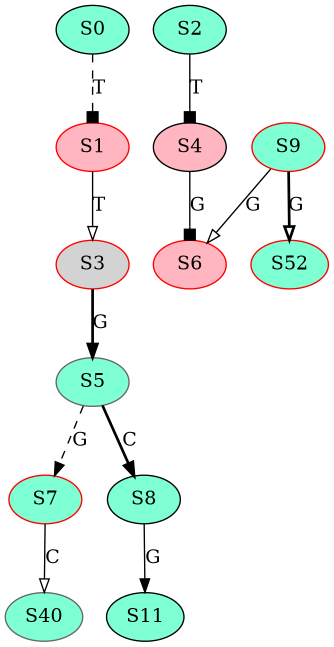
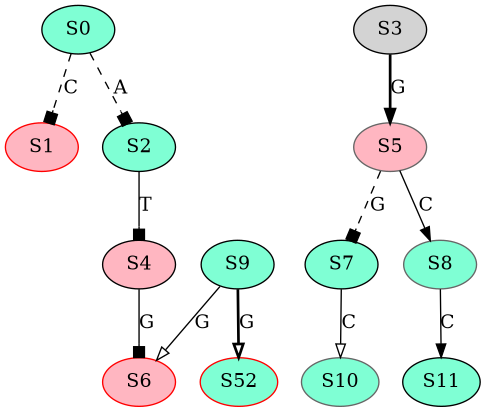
none -> (105, 82)
(99, 88) -> (71, 88)
(288, 147) -> (238, 265)
(93, 199) -> none
(93, 265) -> (390, 30)
(93, 382) -> (390, 147)
(115, 434) -> (412, 199)
(72, 435) -> (368, 200)
(45, 500) -> (342, 265)
(144, 500) -> (440, 265)
(153, 558) -> (448, 323)
(44, 617) -> (340, 382)
